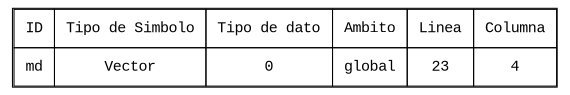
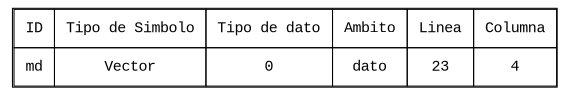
(370, 66) -> (370, 66)
